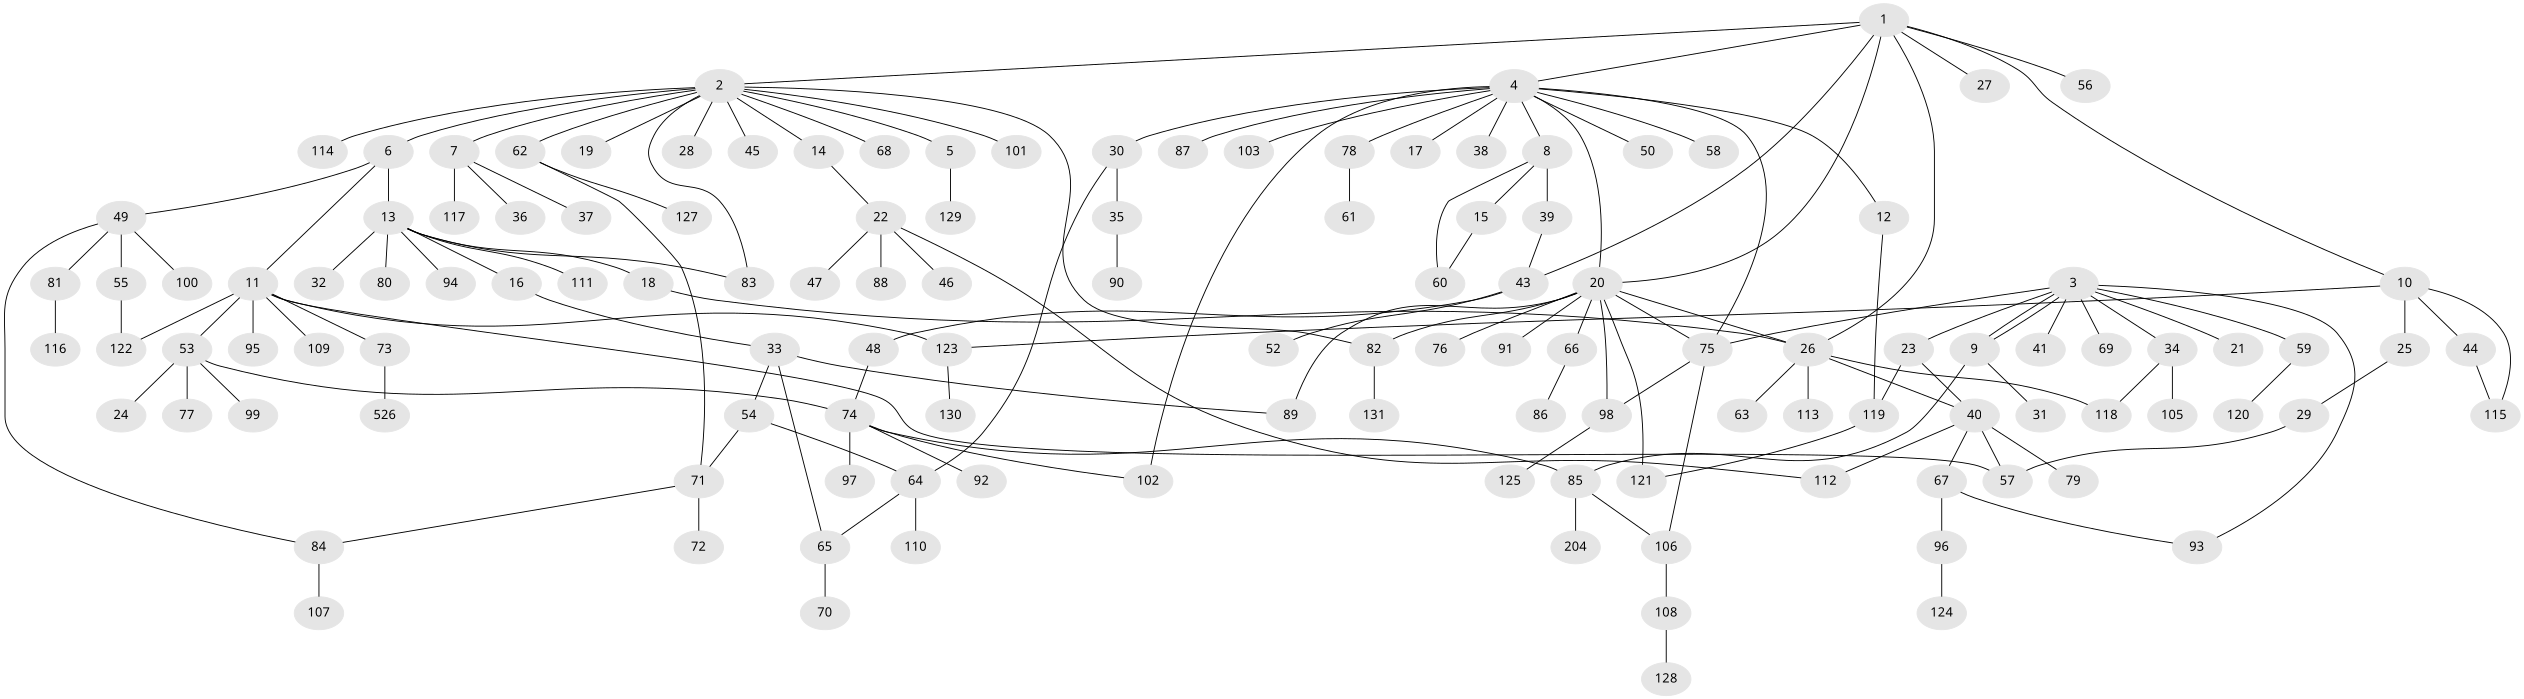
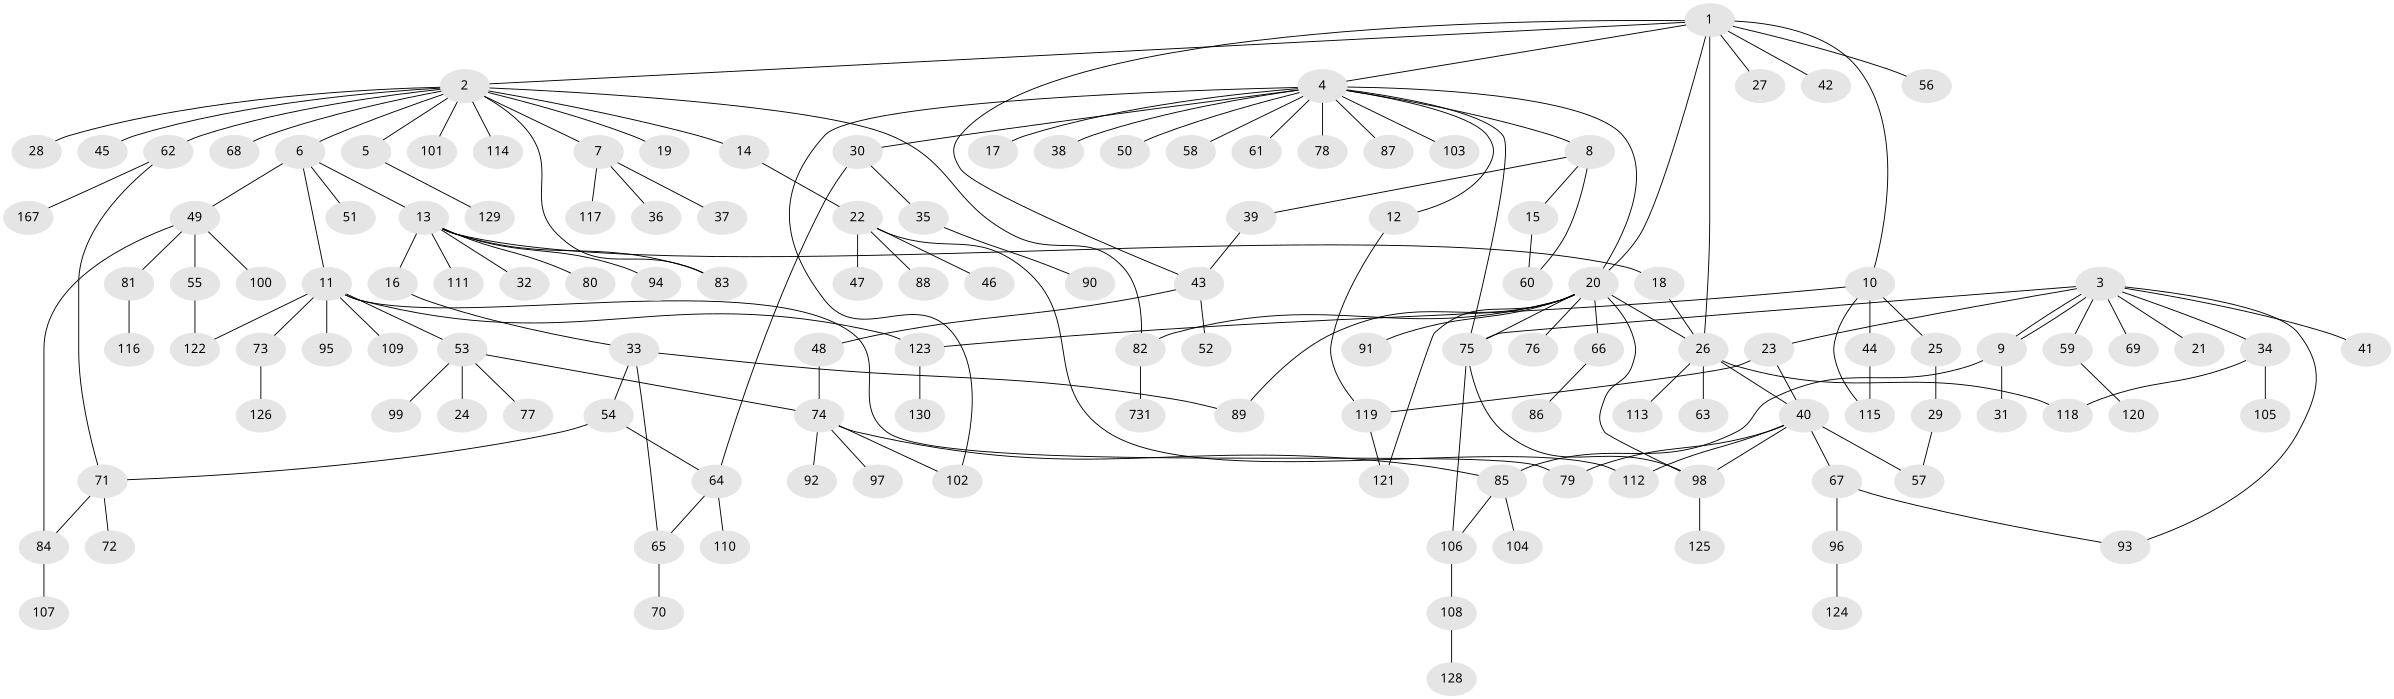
none -> (1826, 86)
(1350, 185) -> (1290, 119)
none -> (351, 218)
(687, 218) -> (28, 218)
(385, 416) -> (261, 416)
(1374, 416) -> (1140, 416)
none -> (1752, 448)
(1206, 454) -> (879, 424)
(1576, 547) -> (1518, 547)
